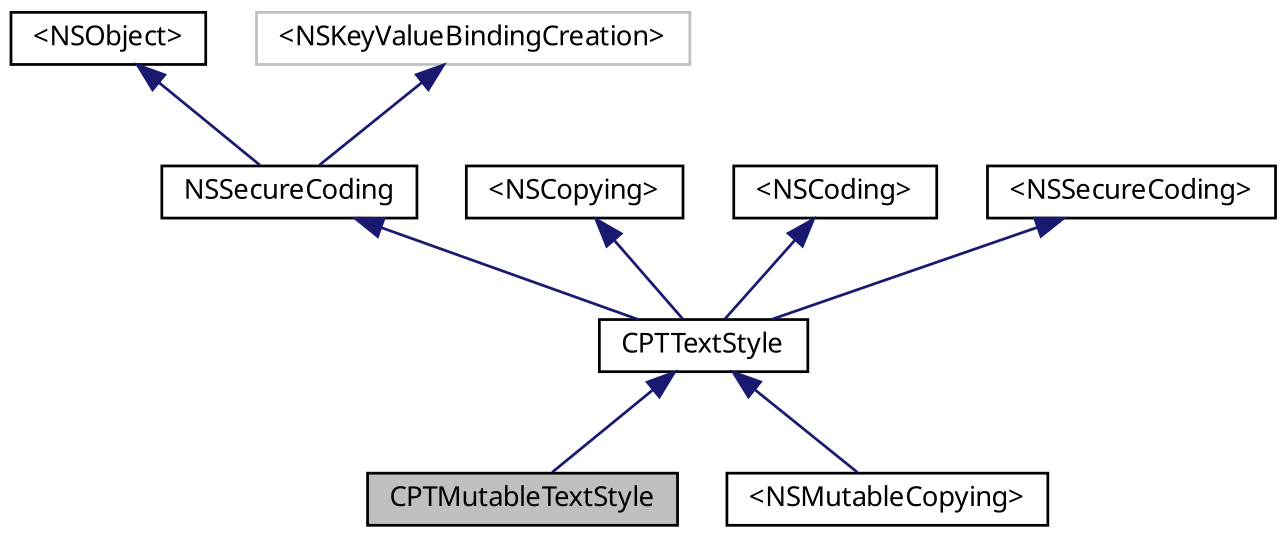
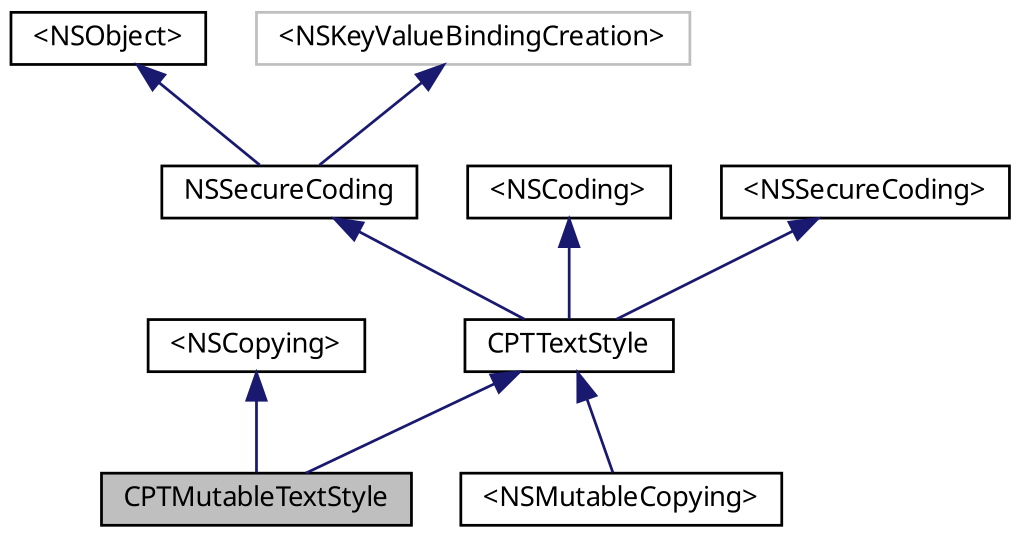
(648, 280) -> (256, 437)
